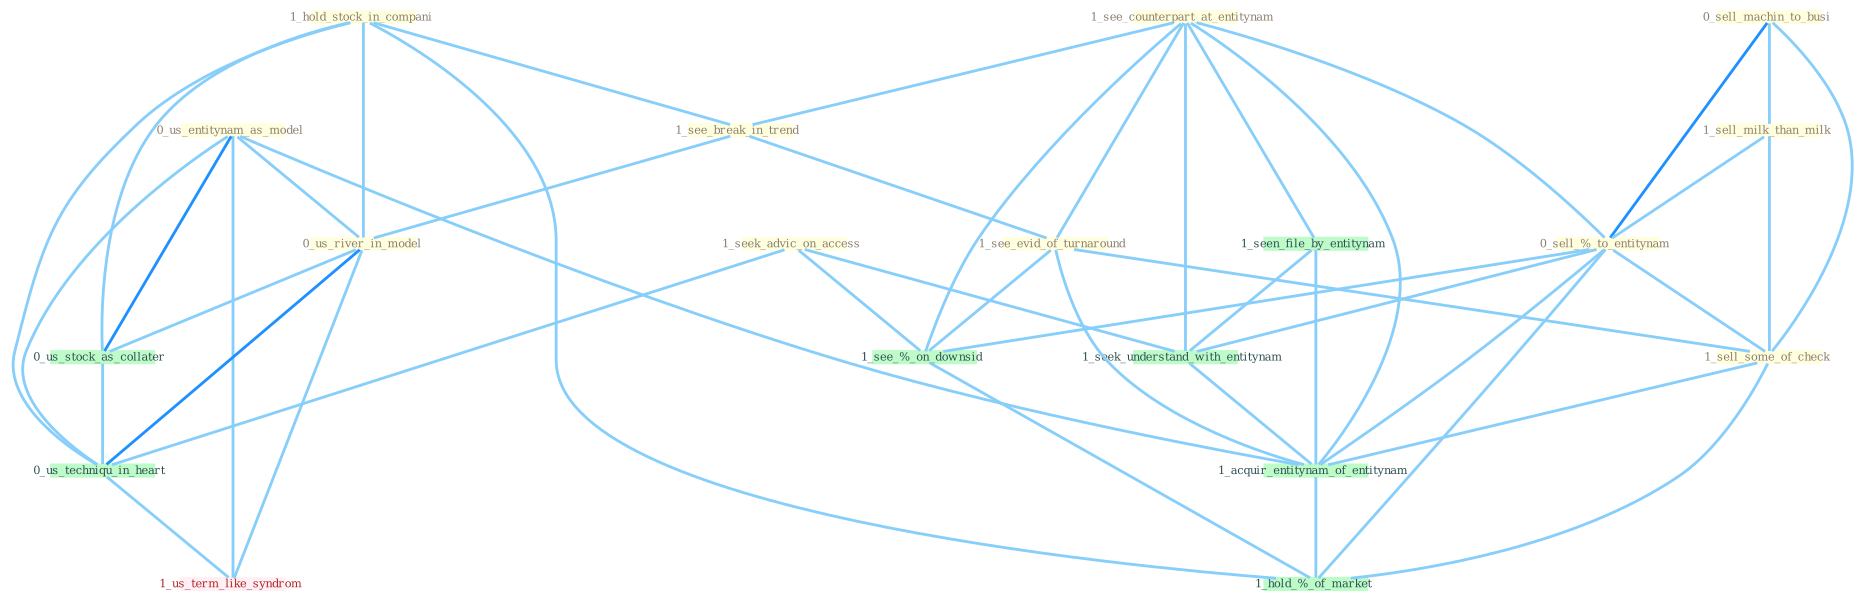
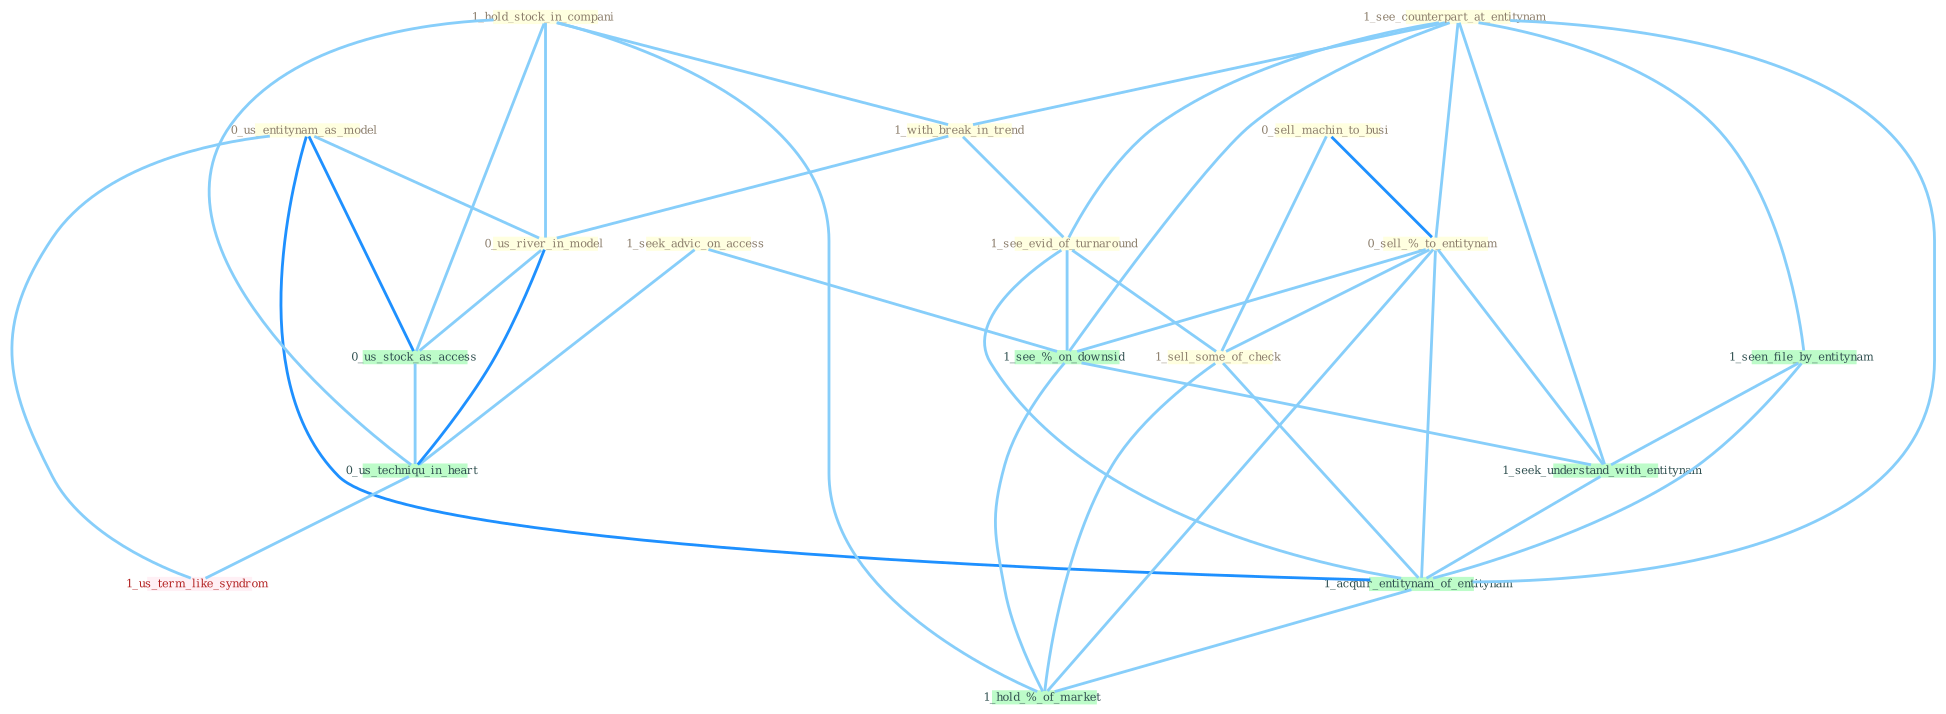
(740, 130) -> (959, 130)
(1769, 130) -> none
(65, 284) -> none
(1018, 308) -> (1336, 414)
(759, 335) -> (673, 543)
(103, 357) -> (415, 357)
(292, 430) -> none
